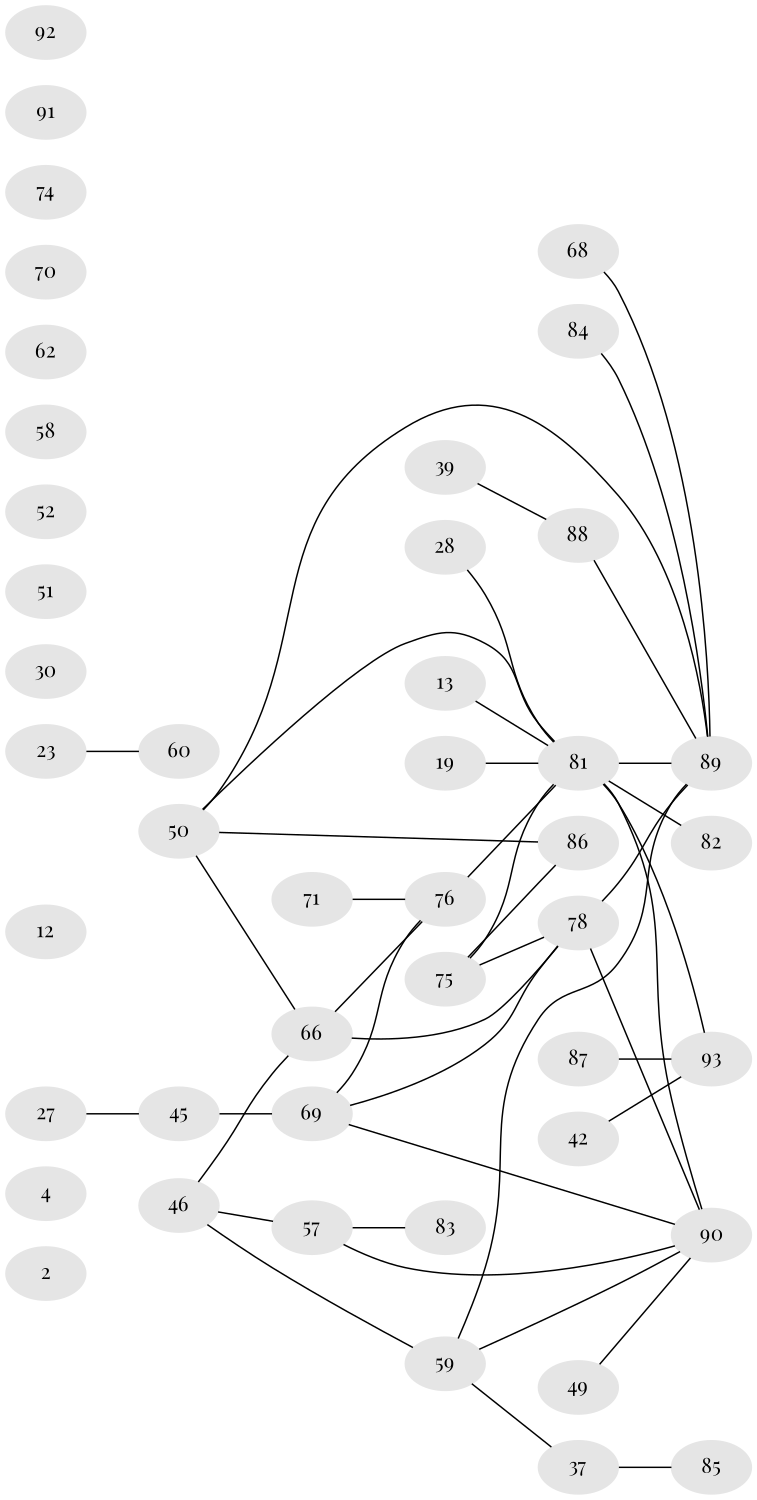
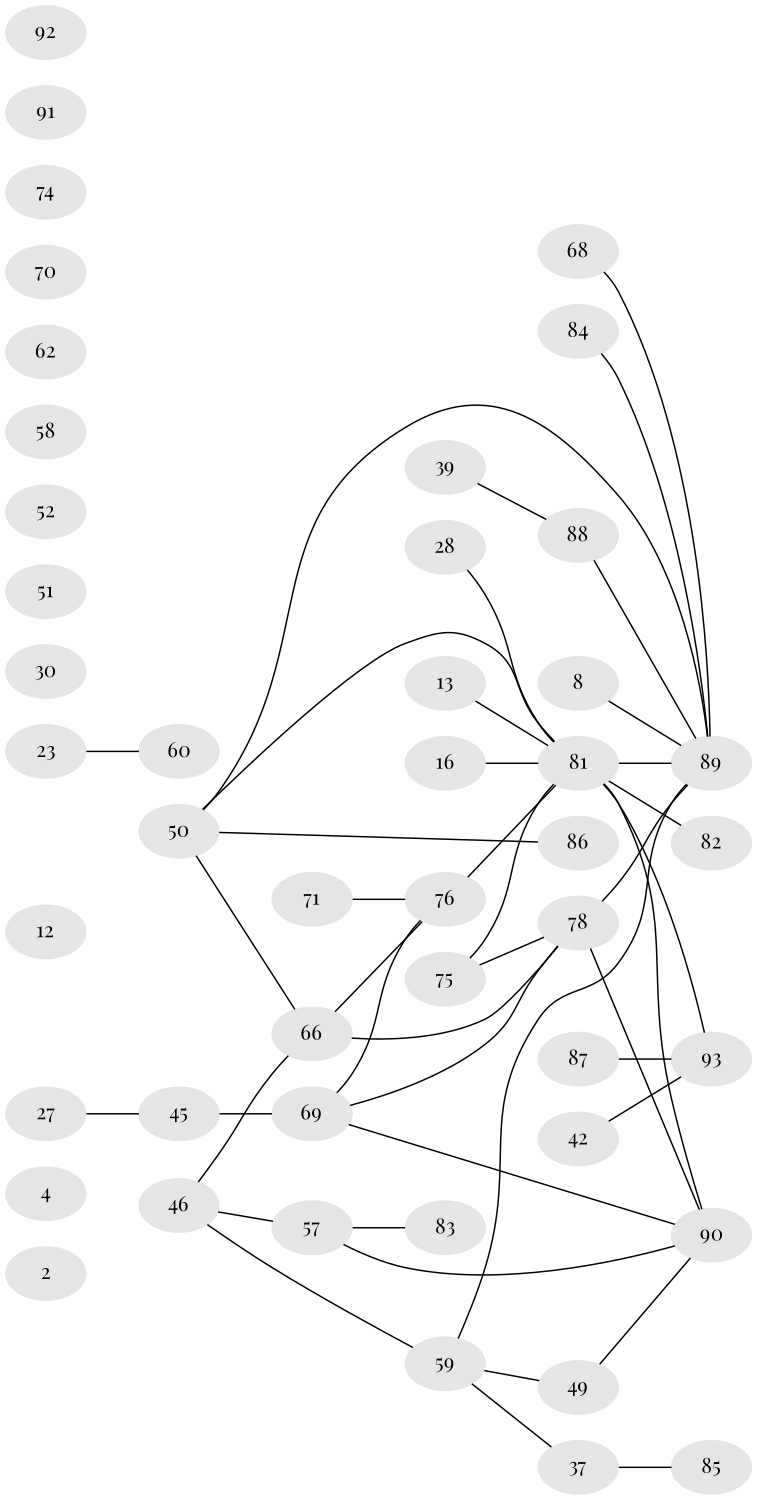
none -> (578, 683)
(445, 763) -> (445, 763)
(512, 911) -> none
(581, 1302) -> (512, 1376)
